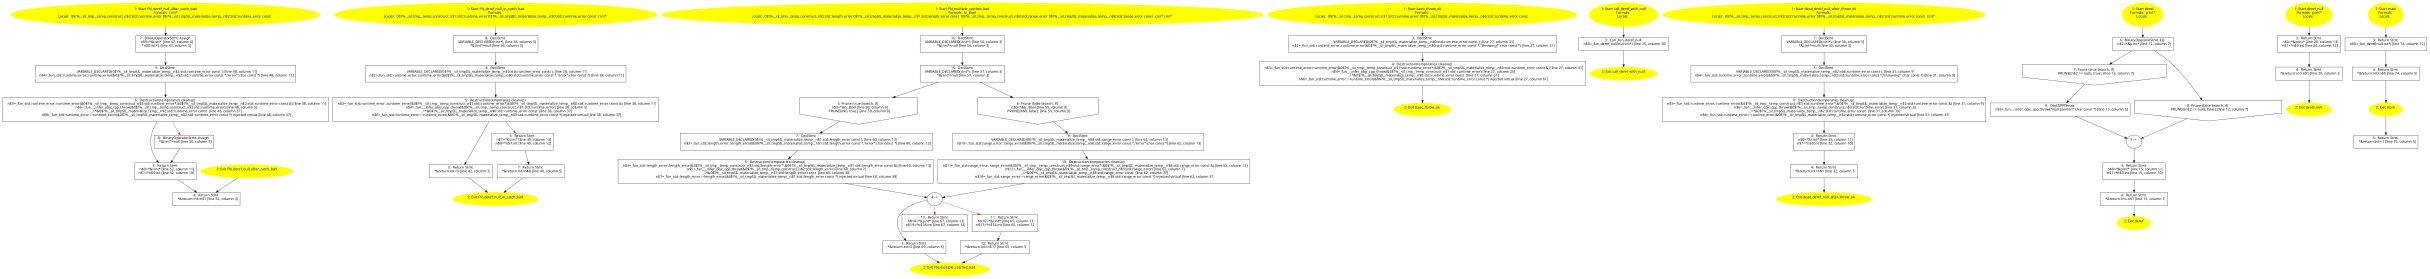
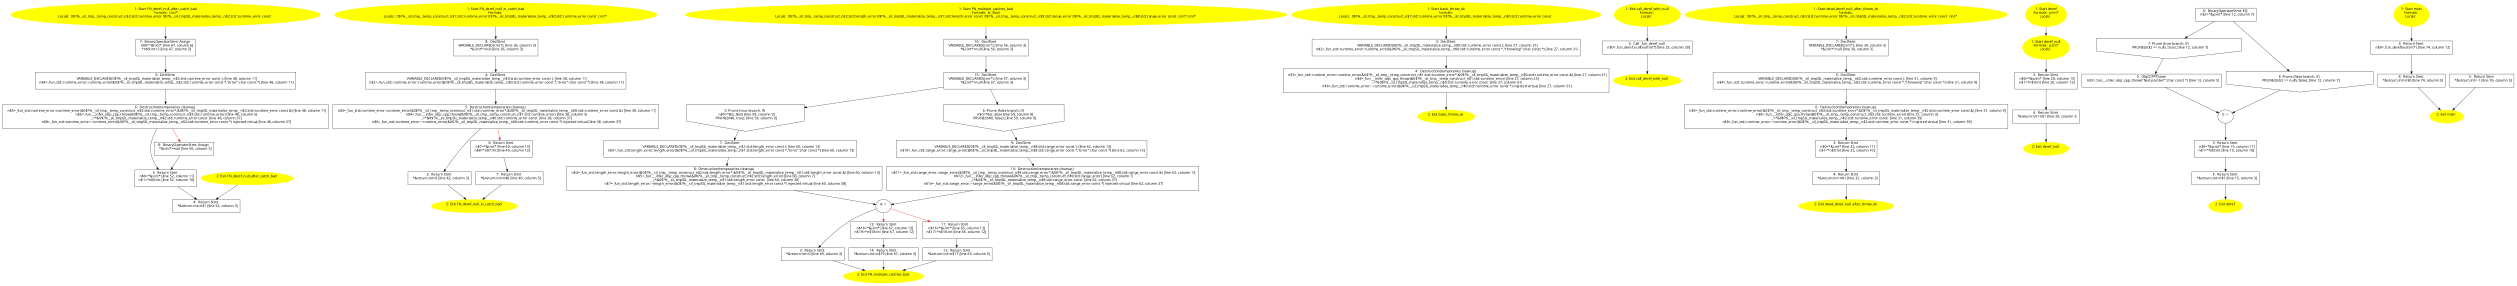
(1624, 15) -> (1647, 15)
(2143, 31) -> (2046, 30)
(2386, 124) -> (2465, 98)
none -> (884, 254)
